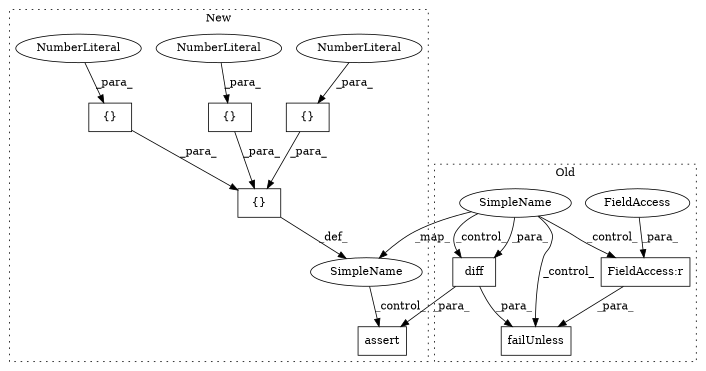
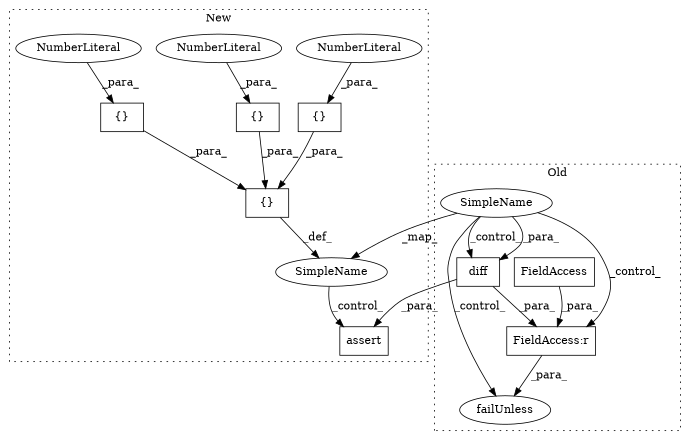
(638, 203) -> (554, 272)
(490, 306) -> (512, 304)
(536, 341) -> (505, 410)
